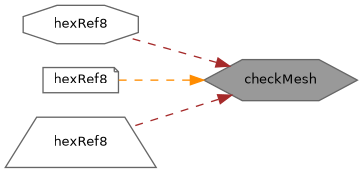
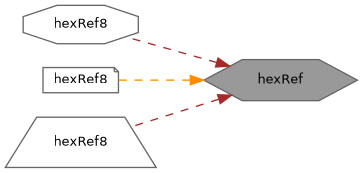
(281, 80) -> (281, 80)
